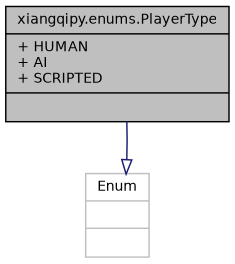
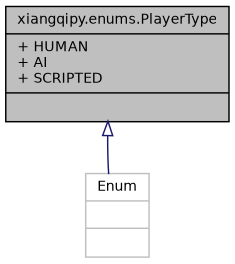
(127, 140) -> (108, 155)
